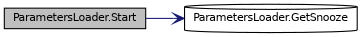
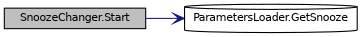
(75, 18) -> (75, 18)
